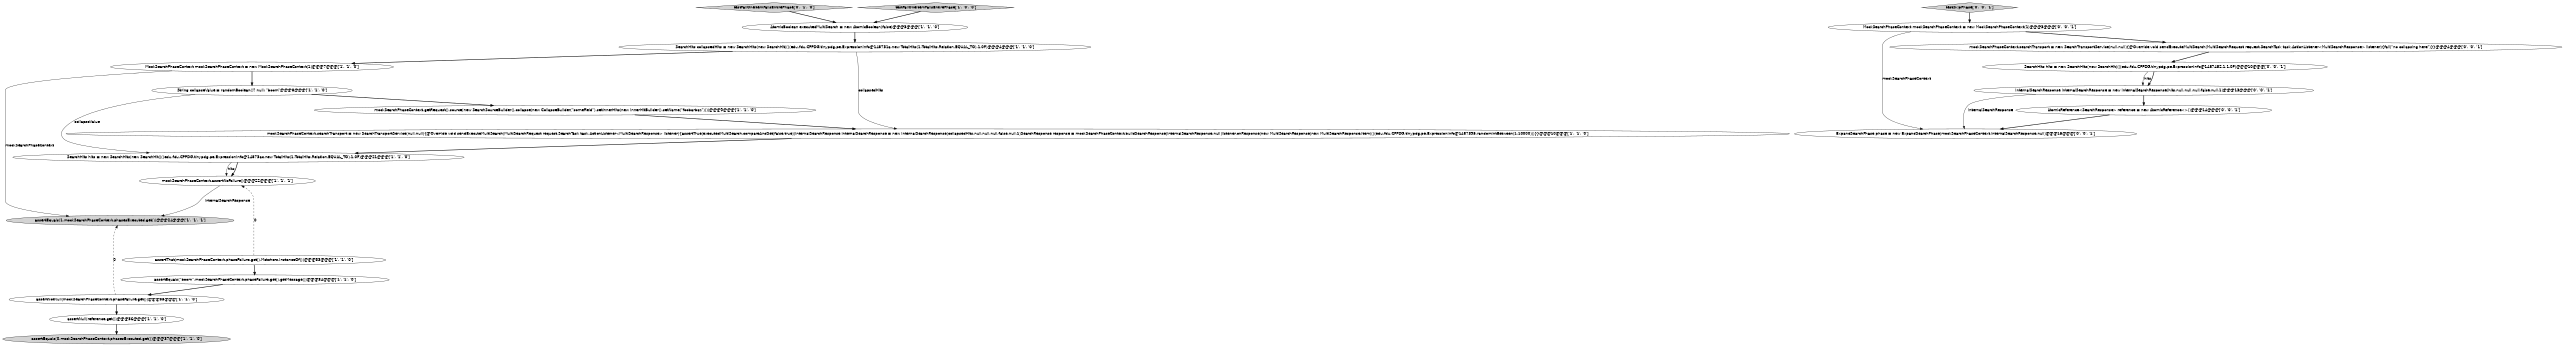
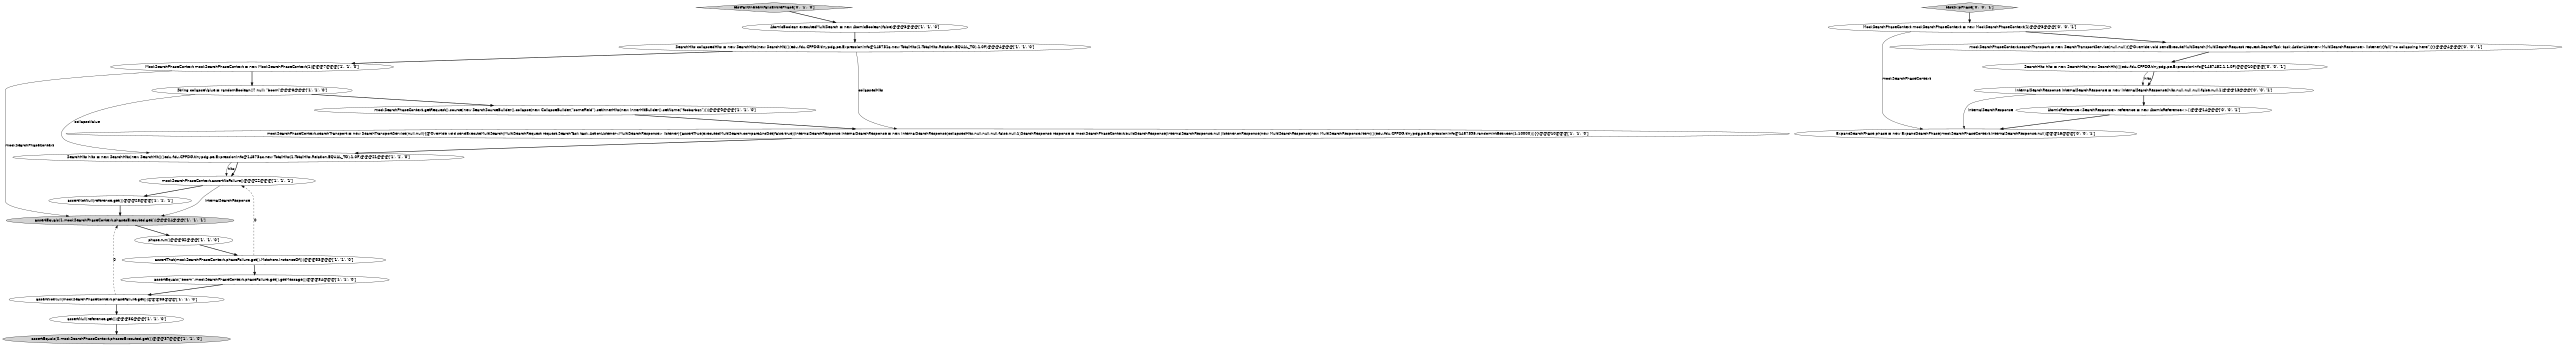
(936, 8) -> none
none -> (120, 201)
none -> (184, 240)
